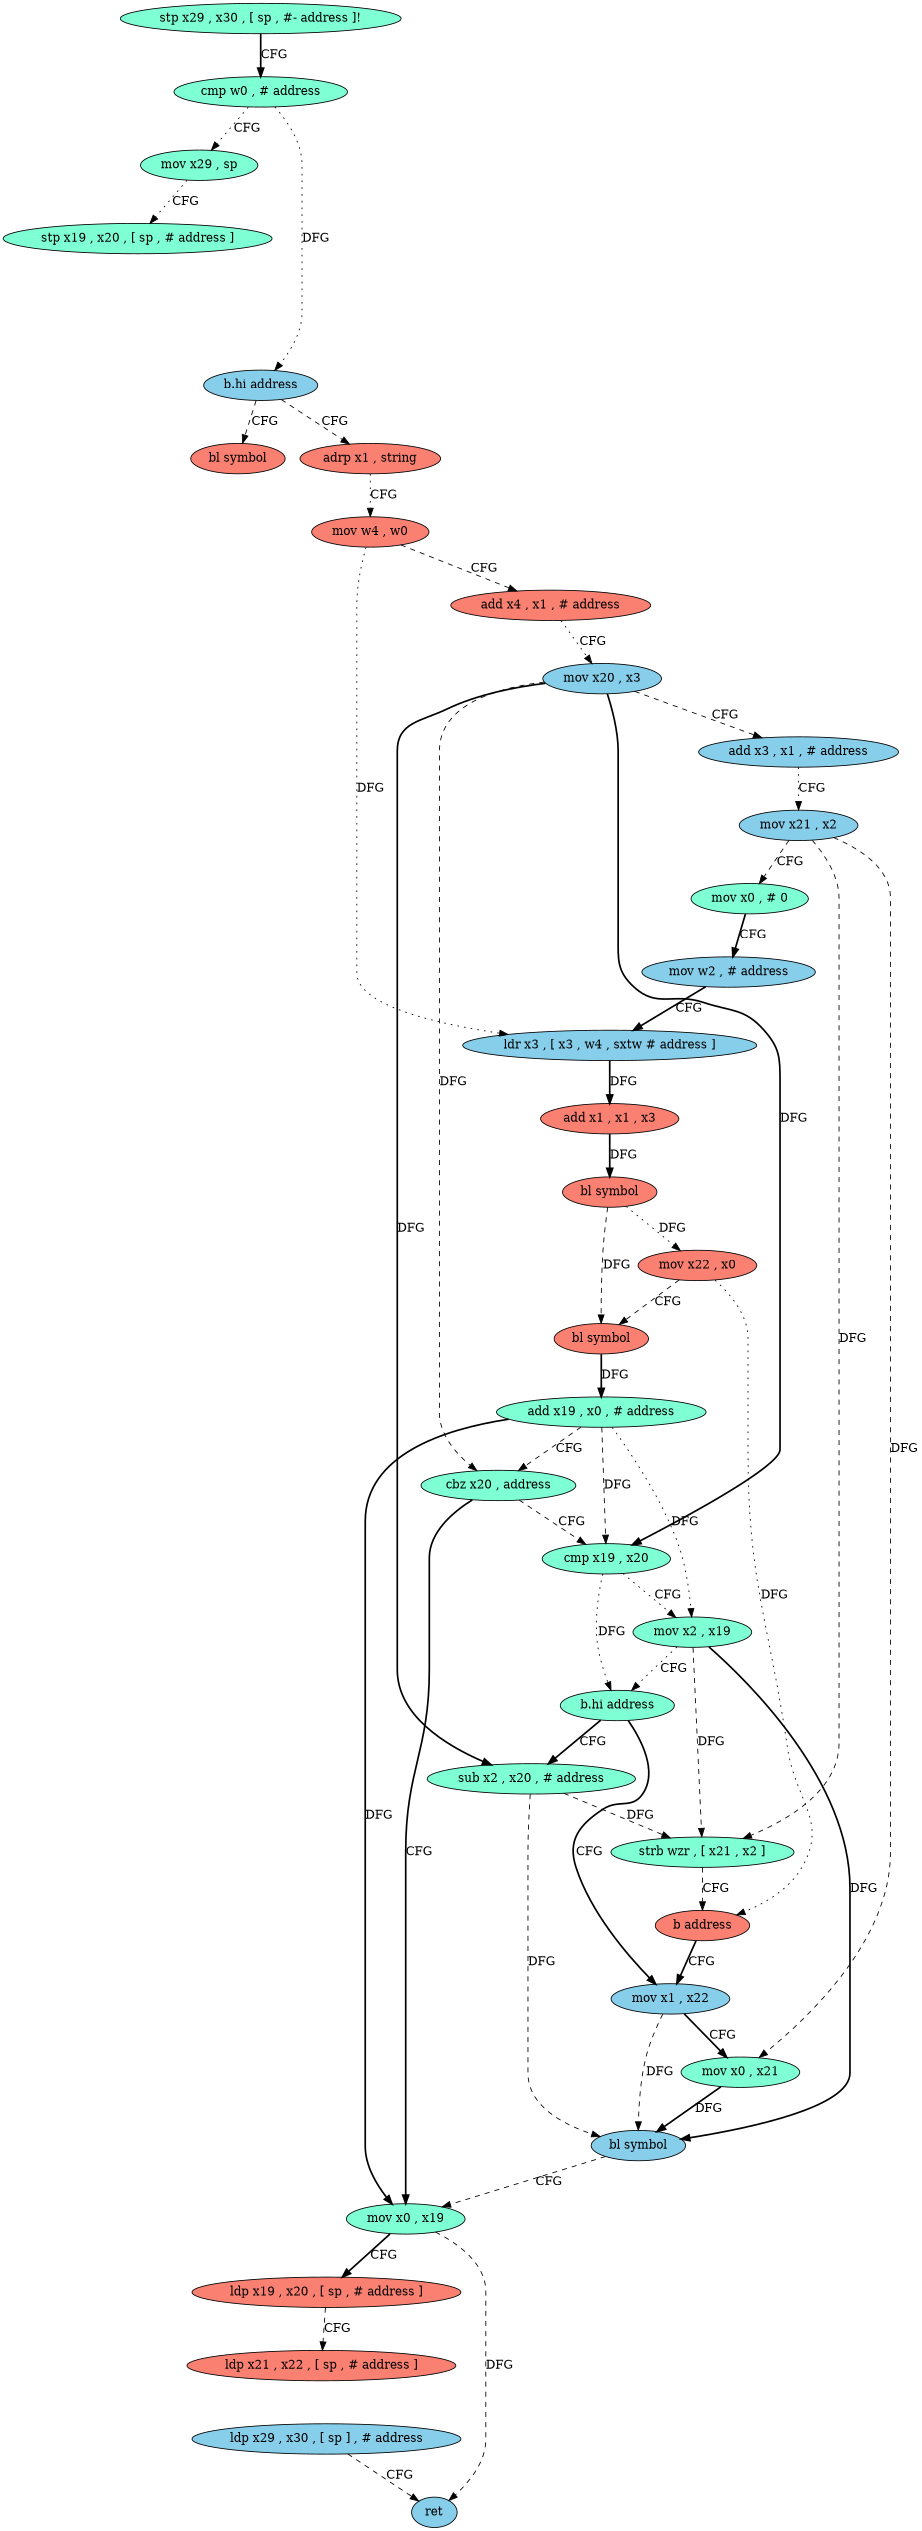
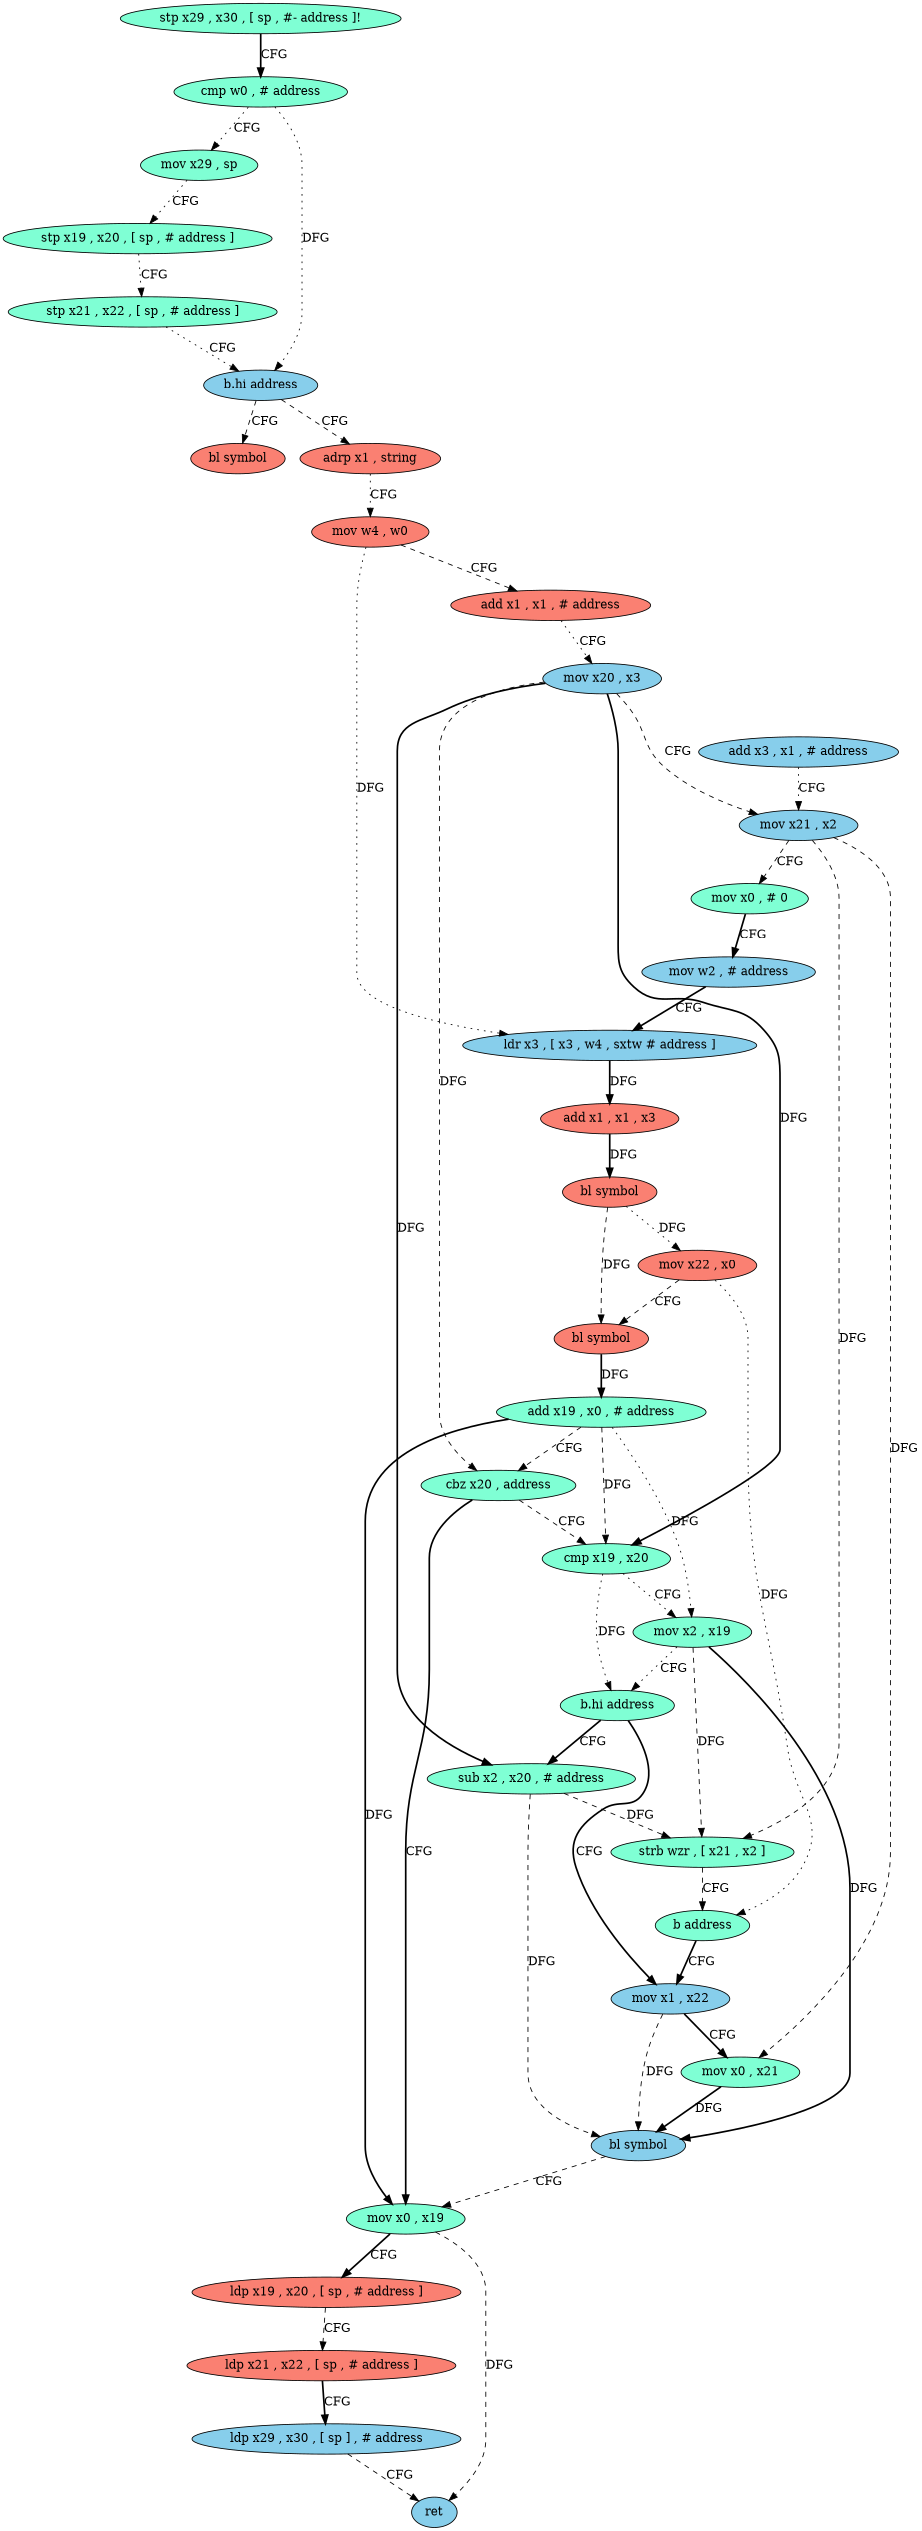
none -> (143, 312)
(551, 605) -> (551, 605)
(694, 713) -> (668, 770)
(702, 1926) -> (702, 1926)
none -> (324, 2398)
